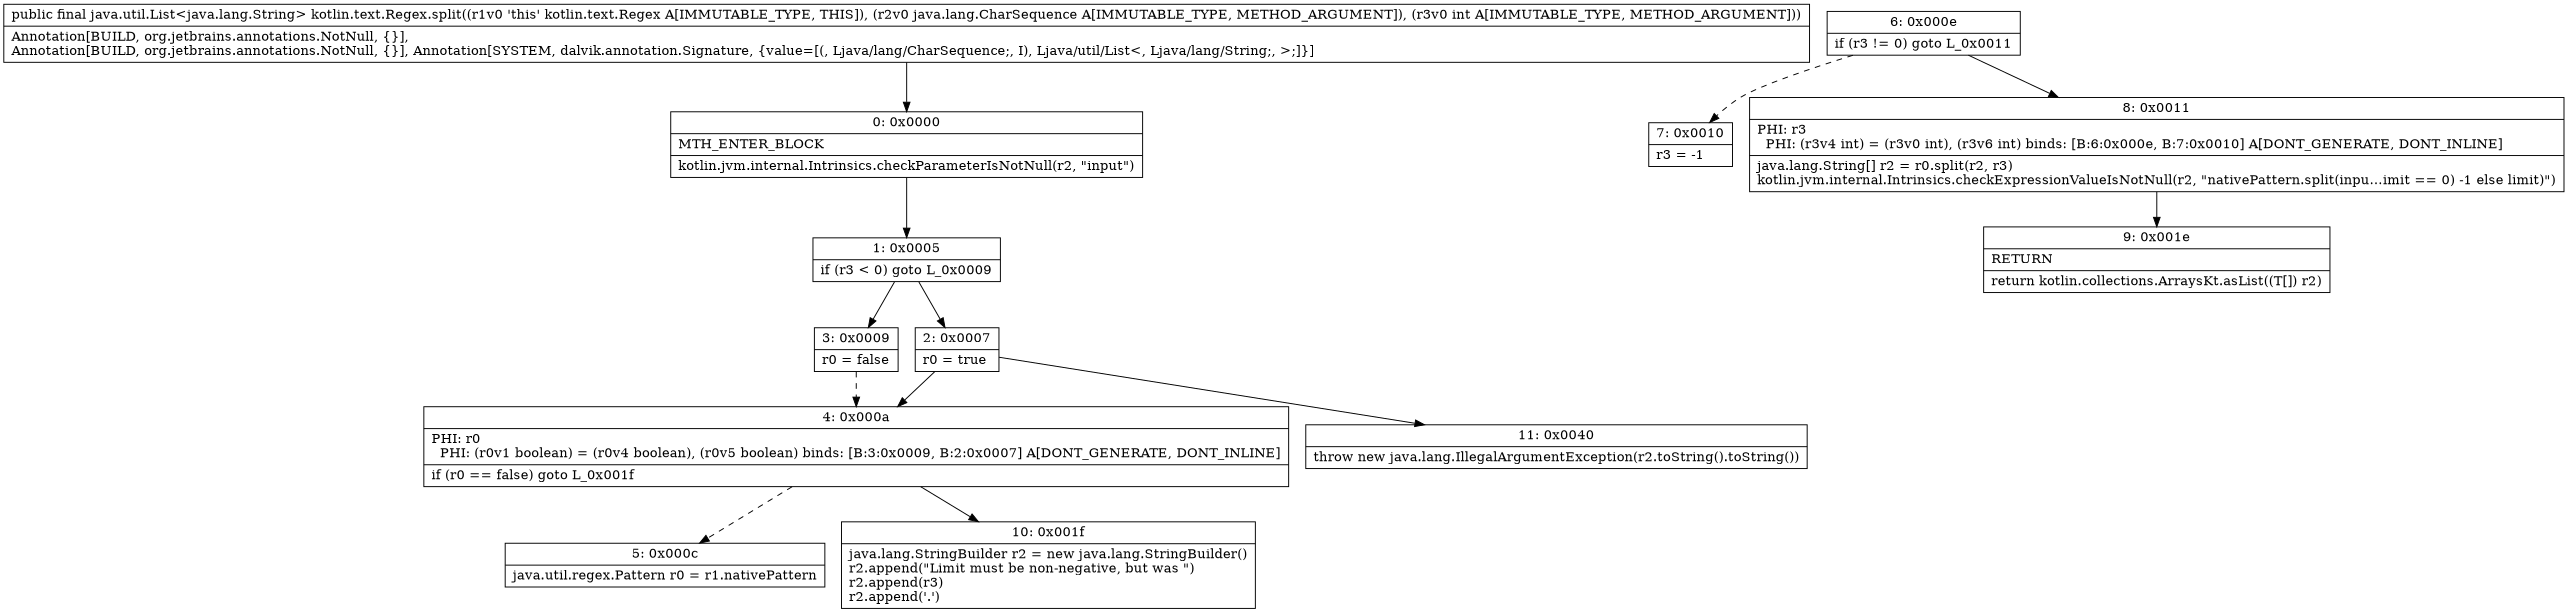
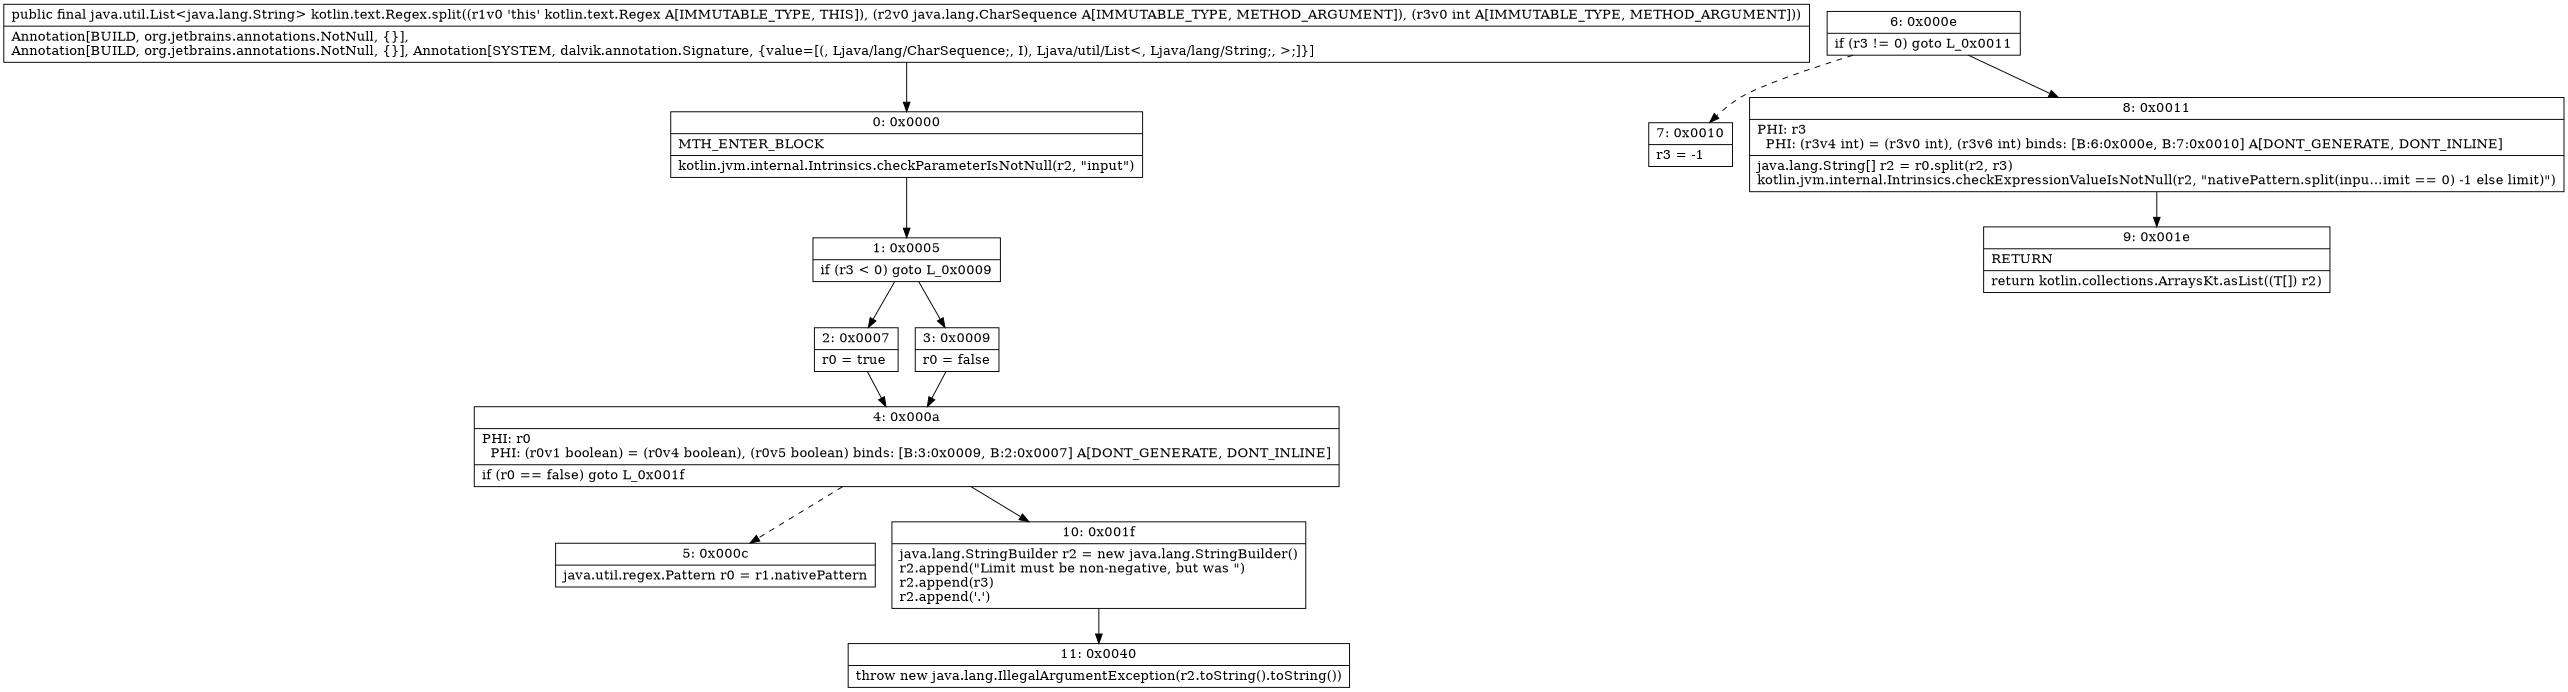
(856, 384) -> (939, 385)
(1207, 390) -> (1099, 621)
